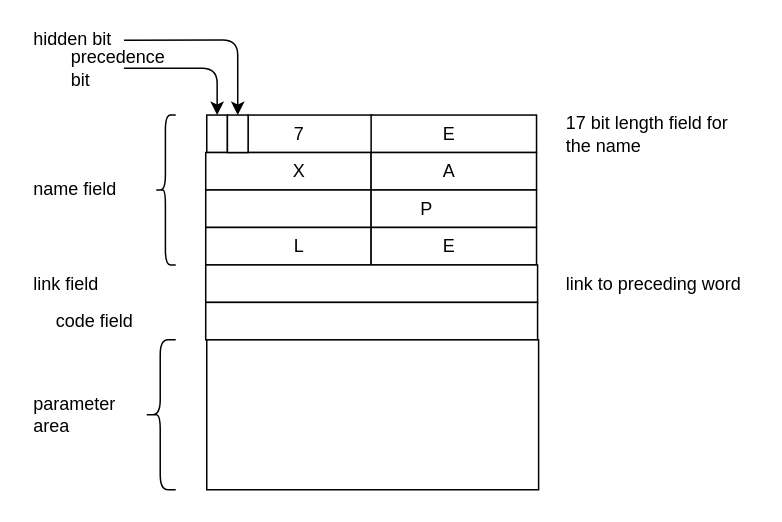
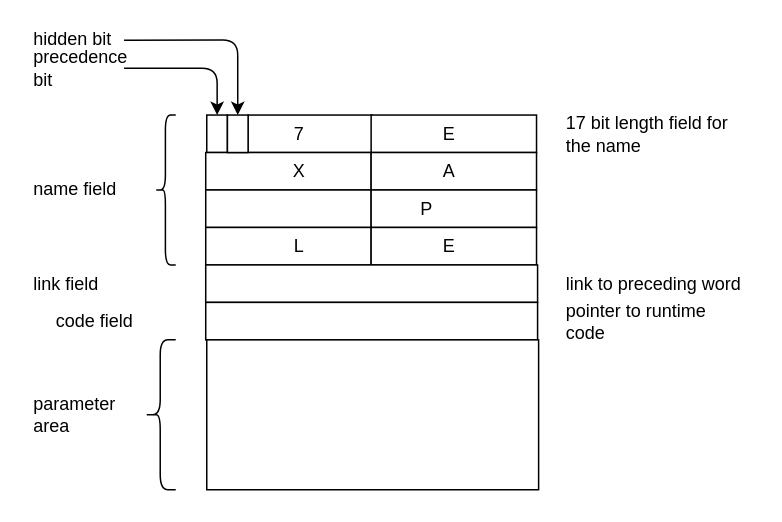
(120, 68) -> (82, 68)
none -> (656, 321)
